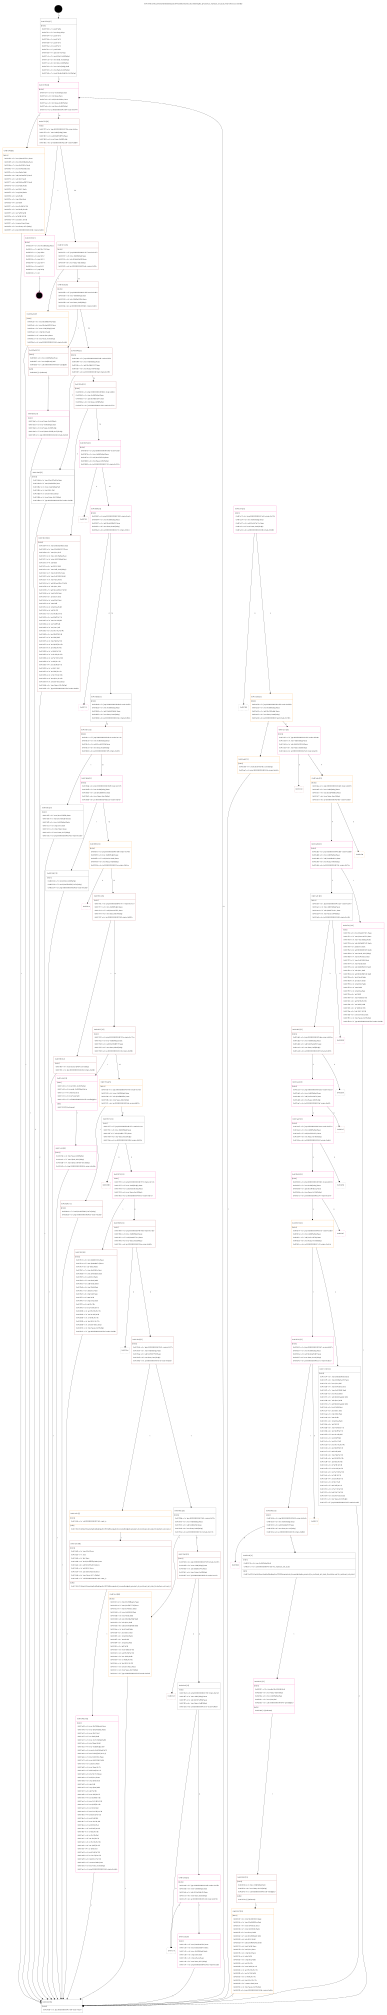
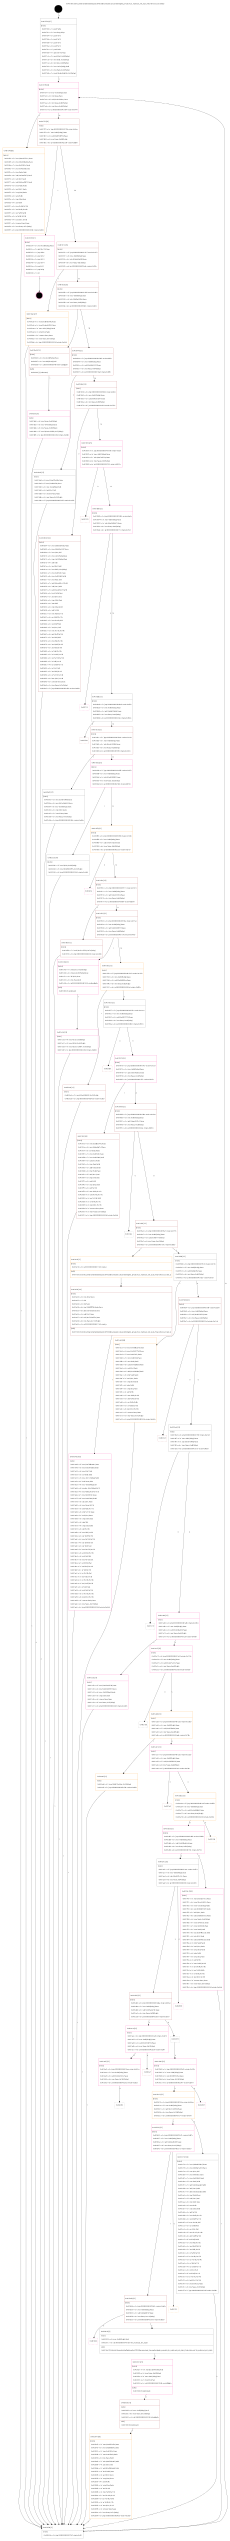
none -> (84, 741)
(312, 1157) -> (175, 2050)
(171, 1928) -> (175, 1642)
